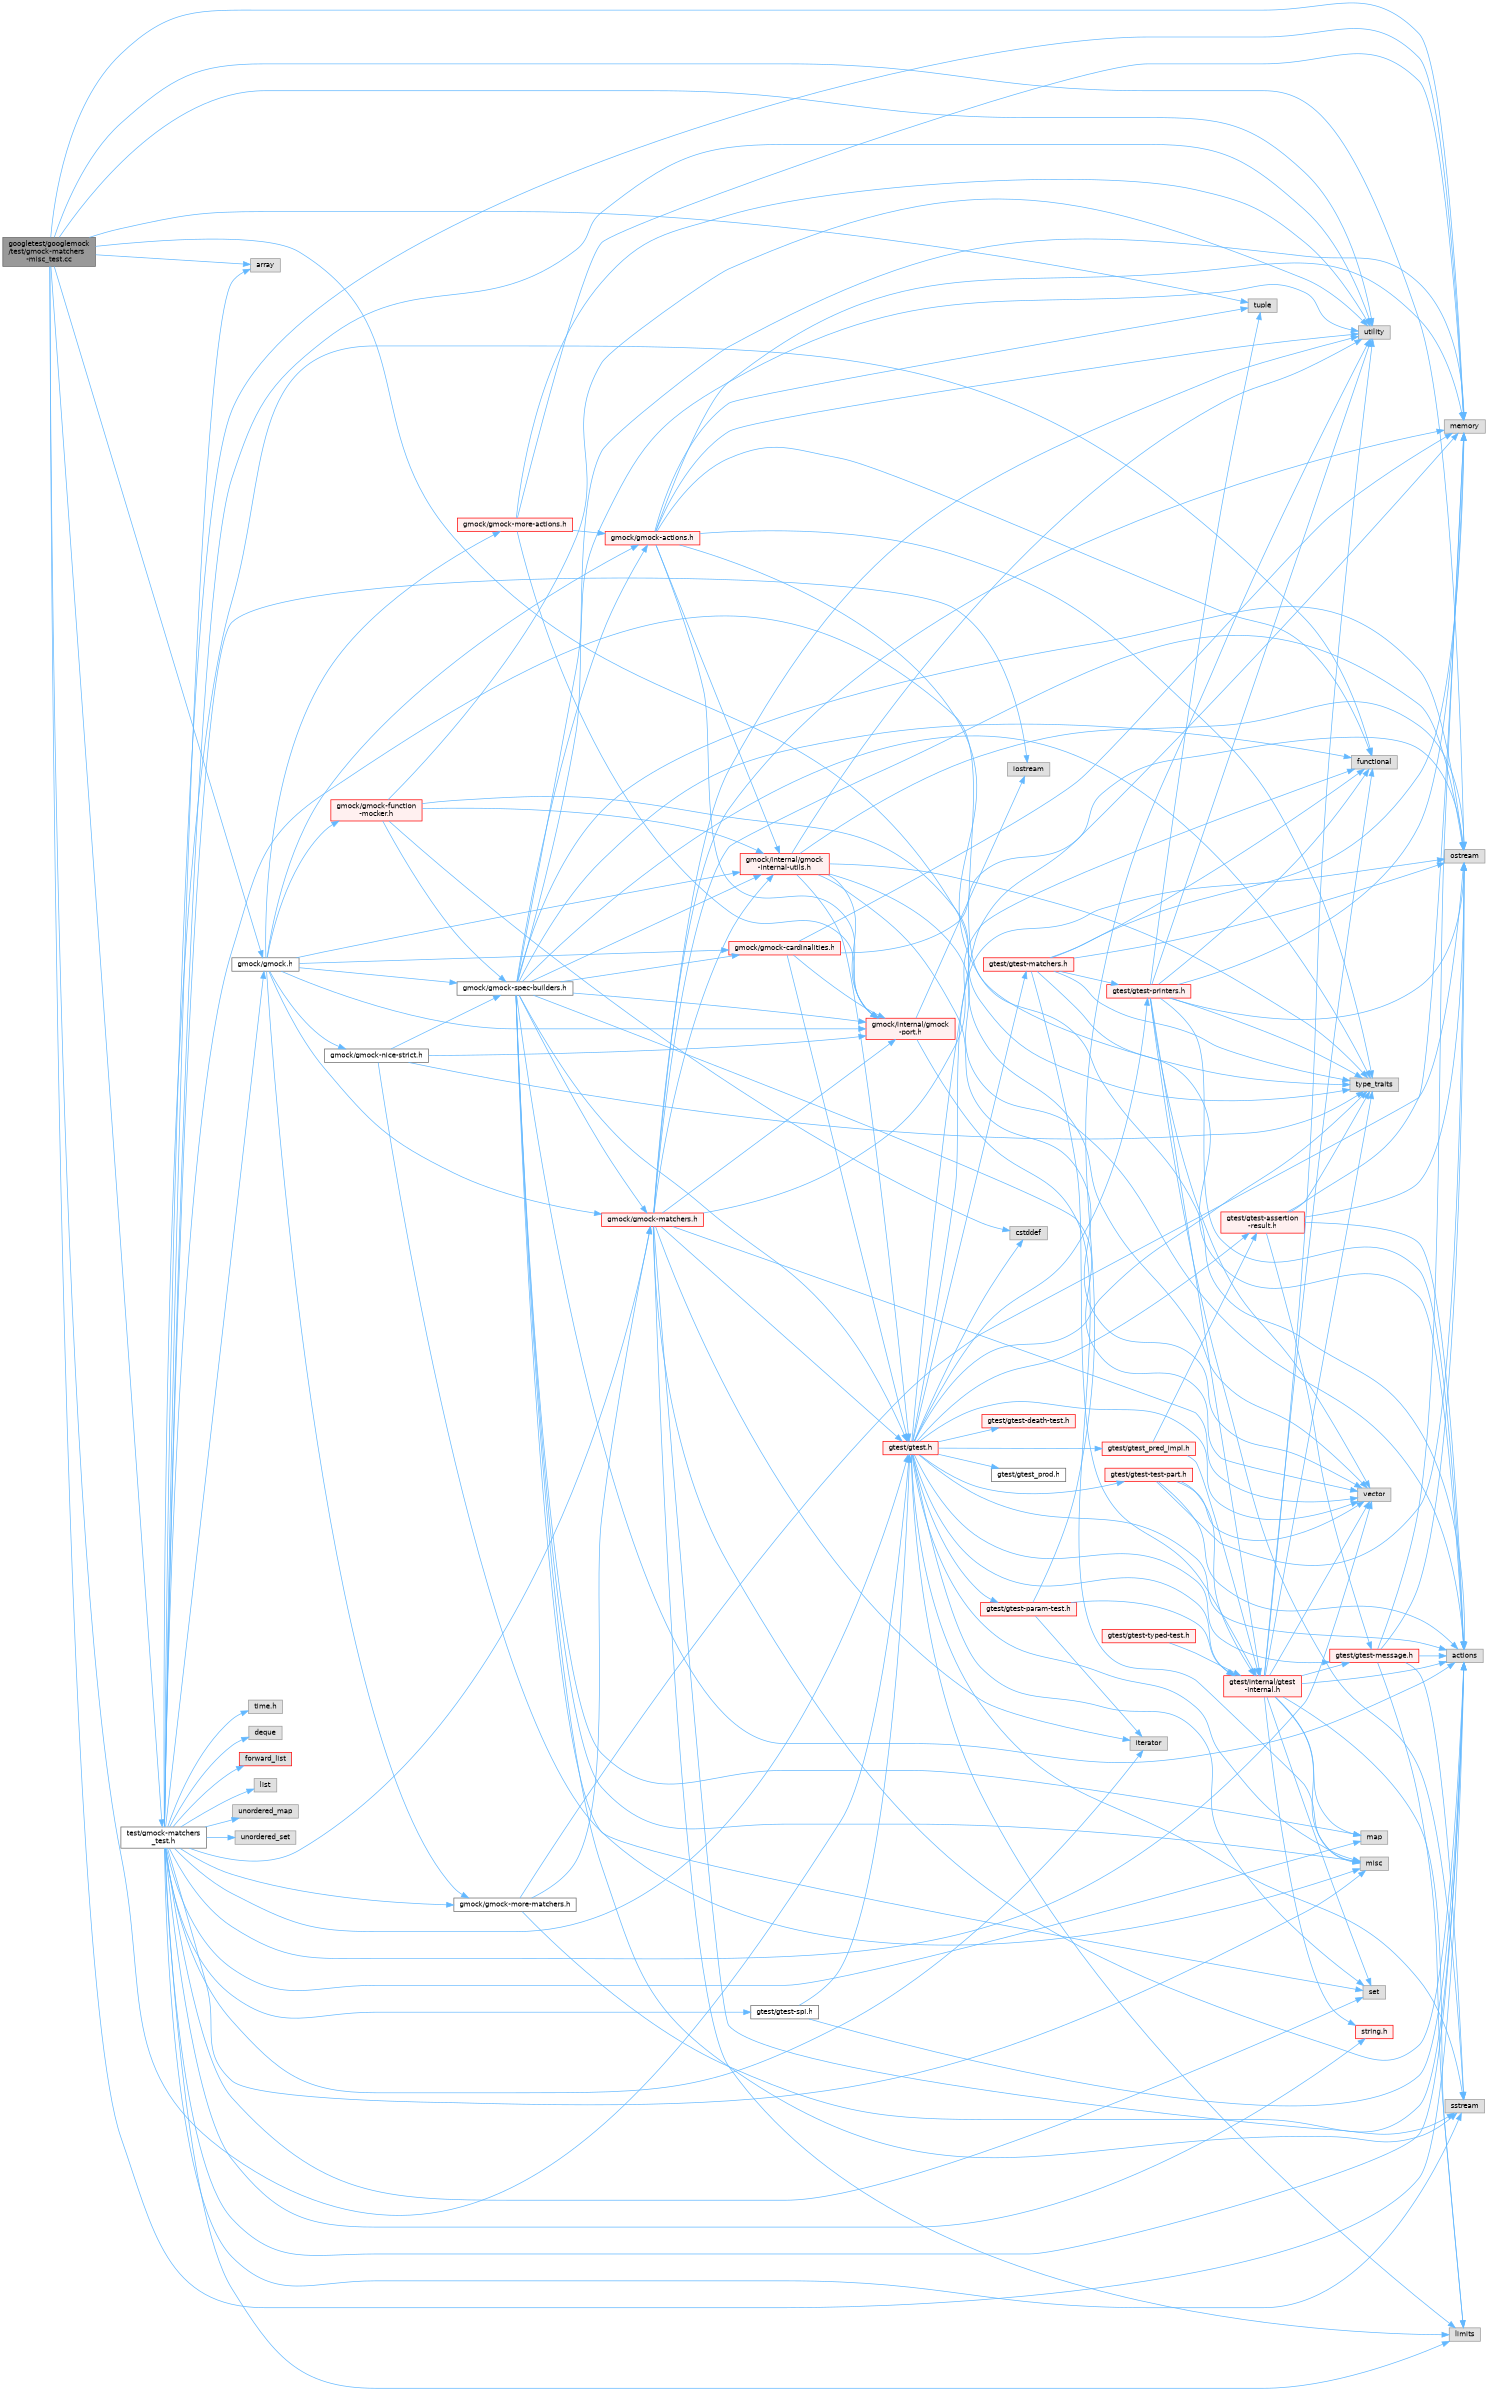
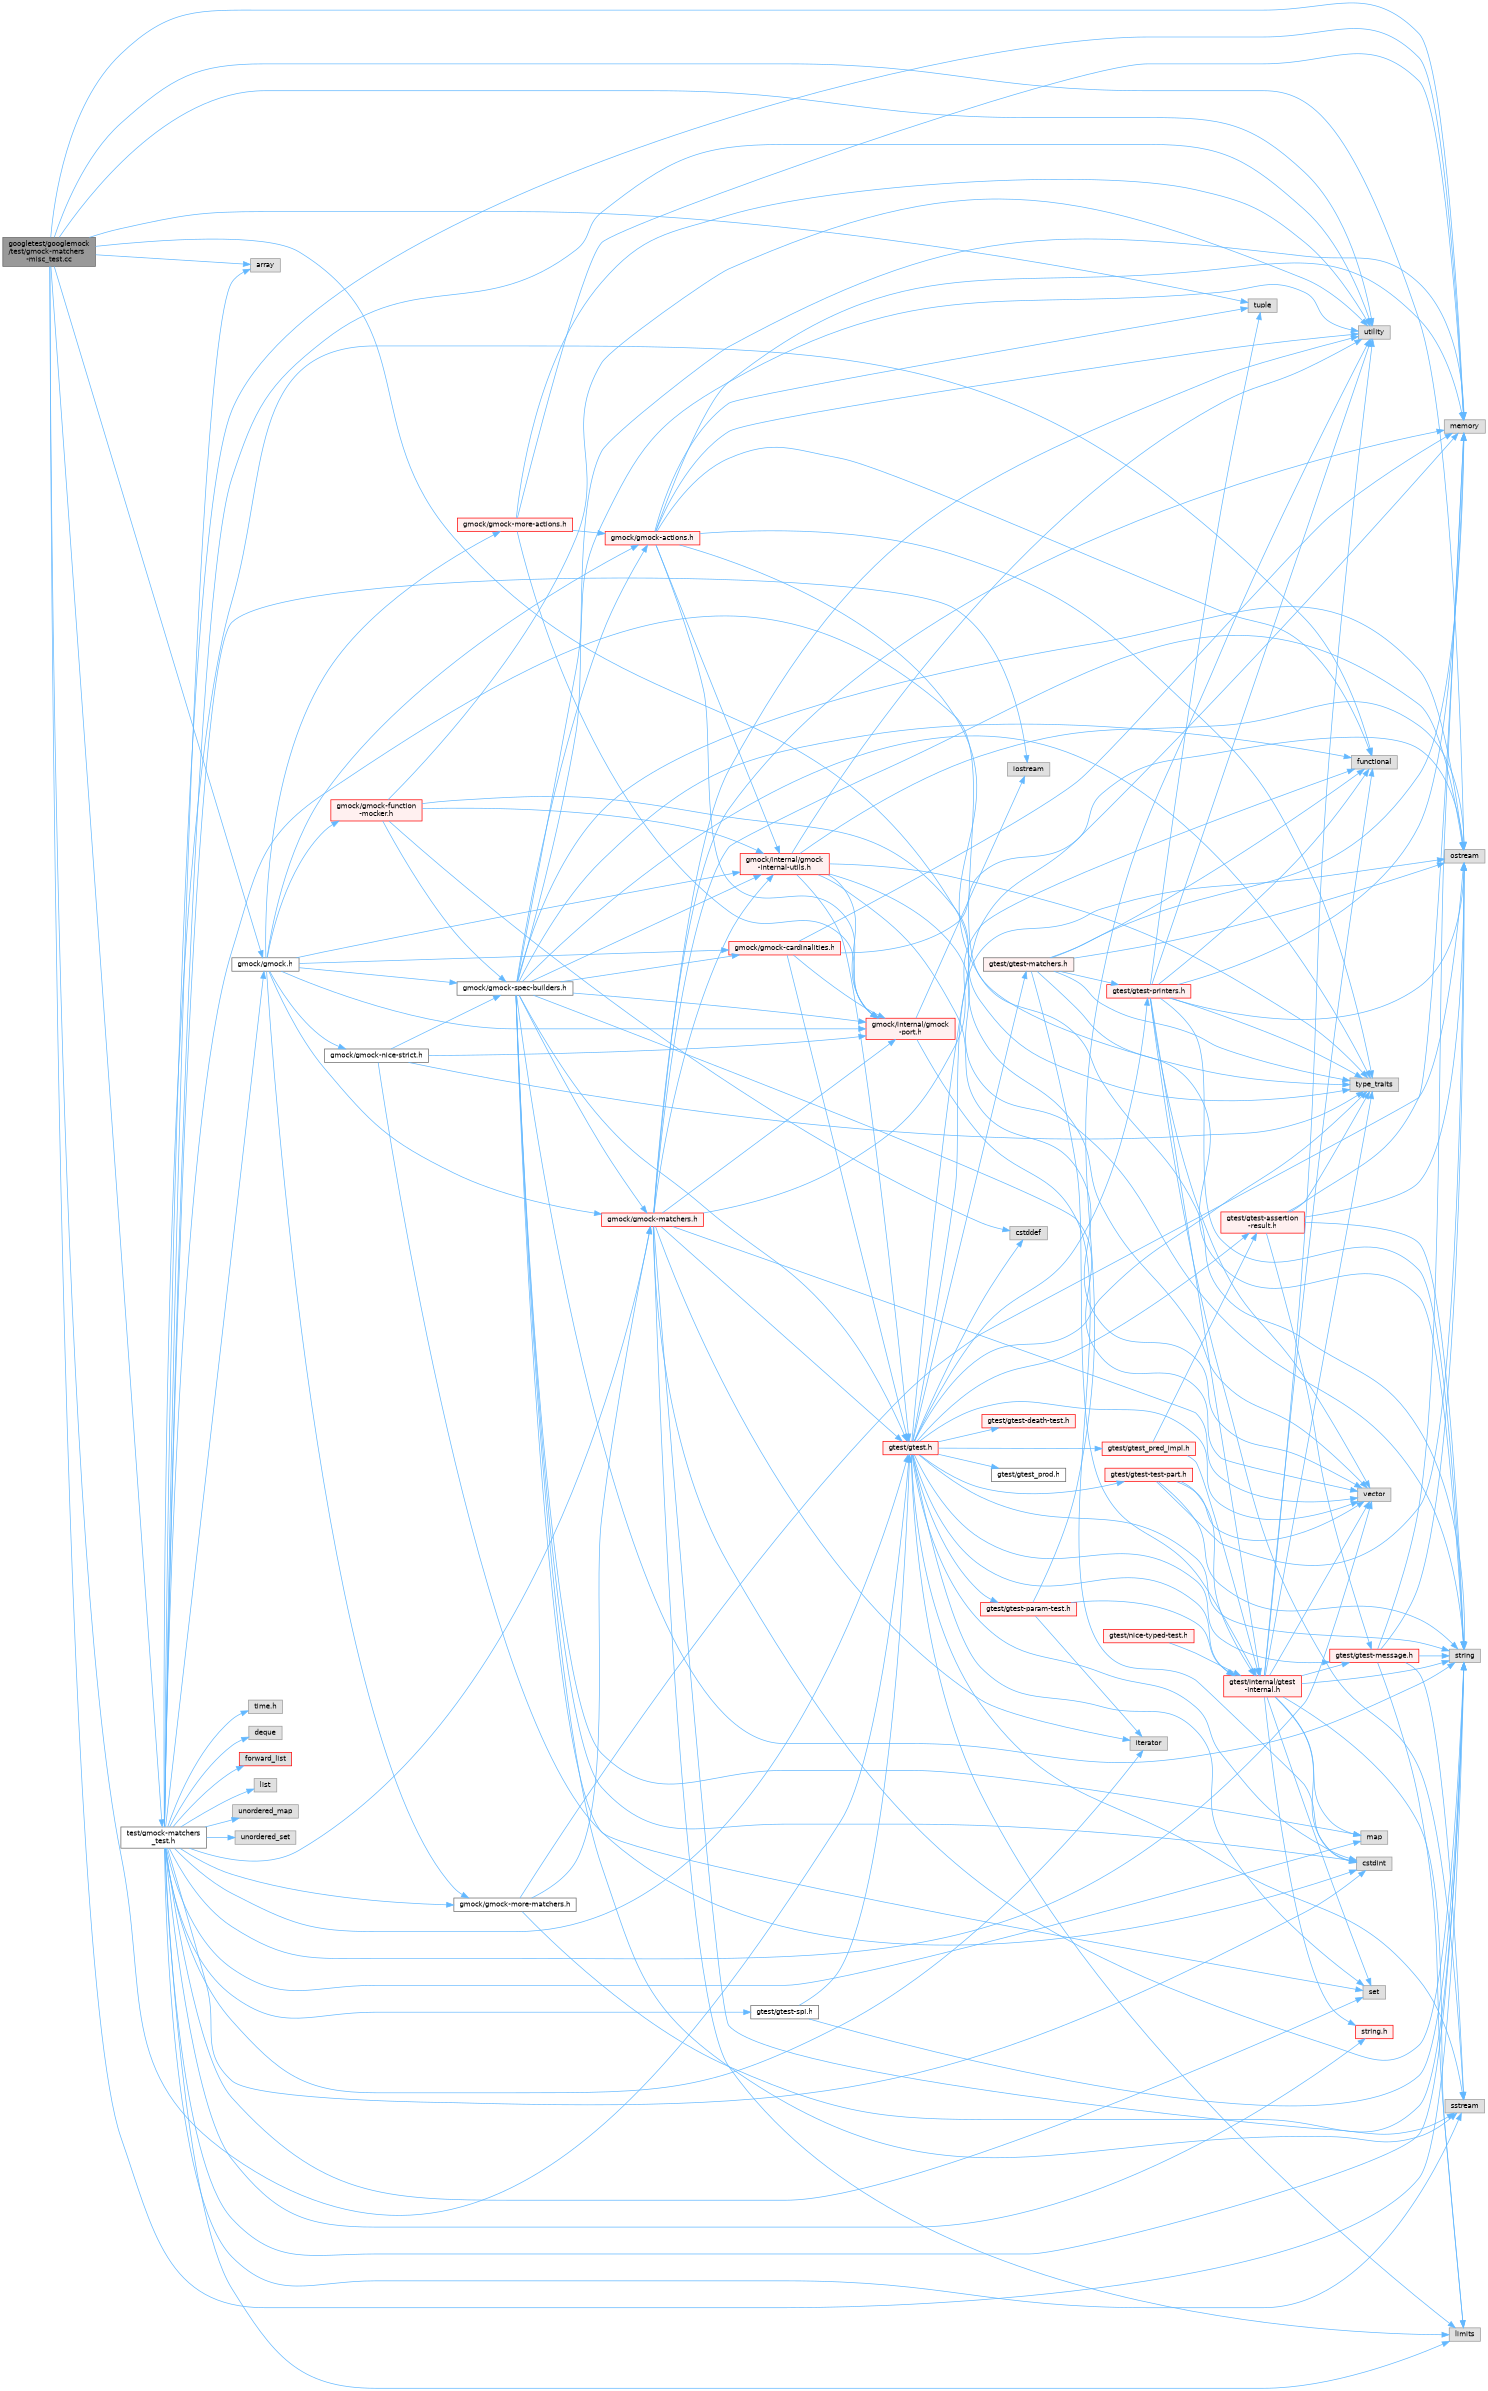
(1029, 964) -> (1029, 964)
(1149, 1636) -> (1149, 1636)
(1465, 1656) -> (1465, 1656)
(1374, 1864) -> (1374, 1864)
